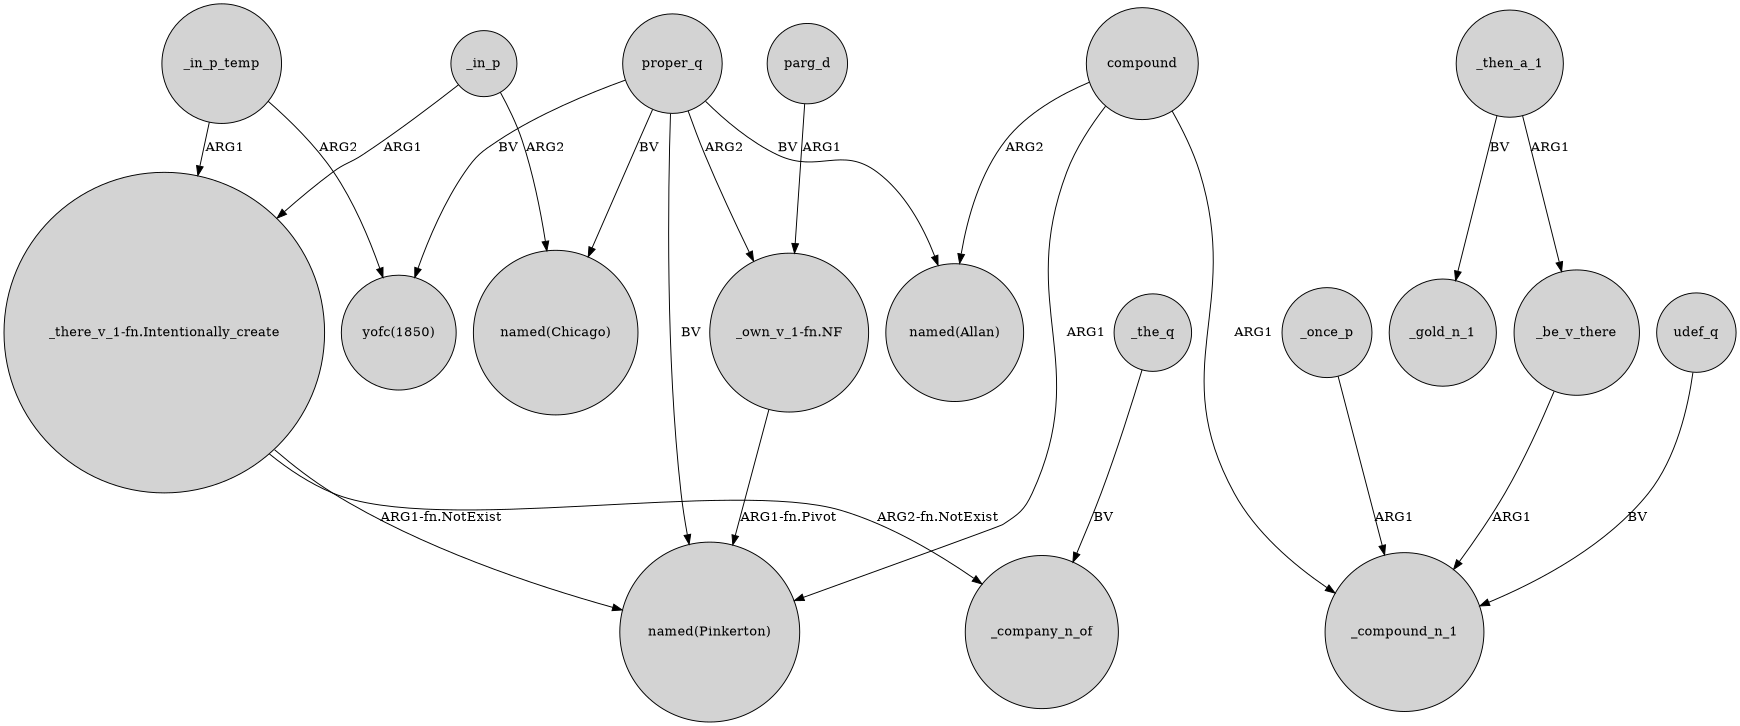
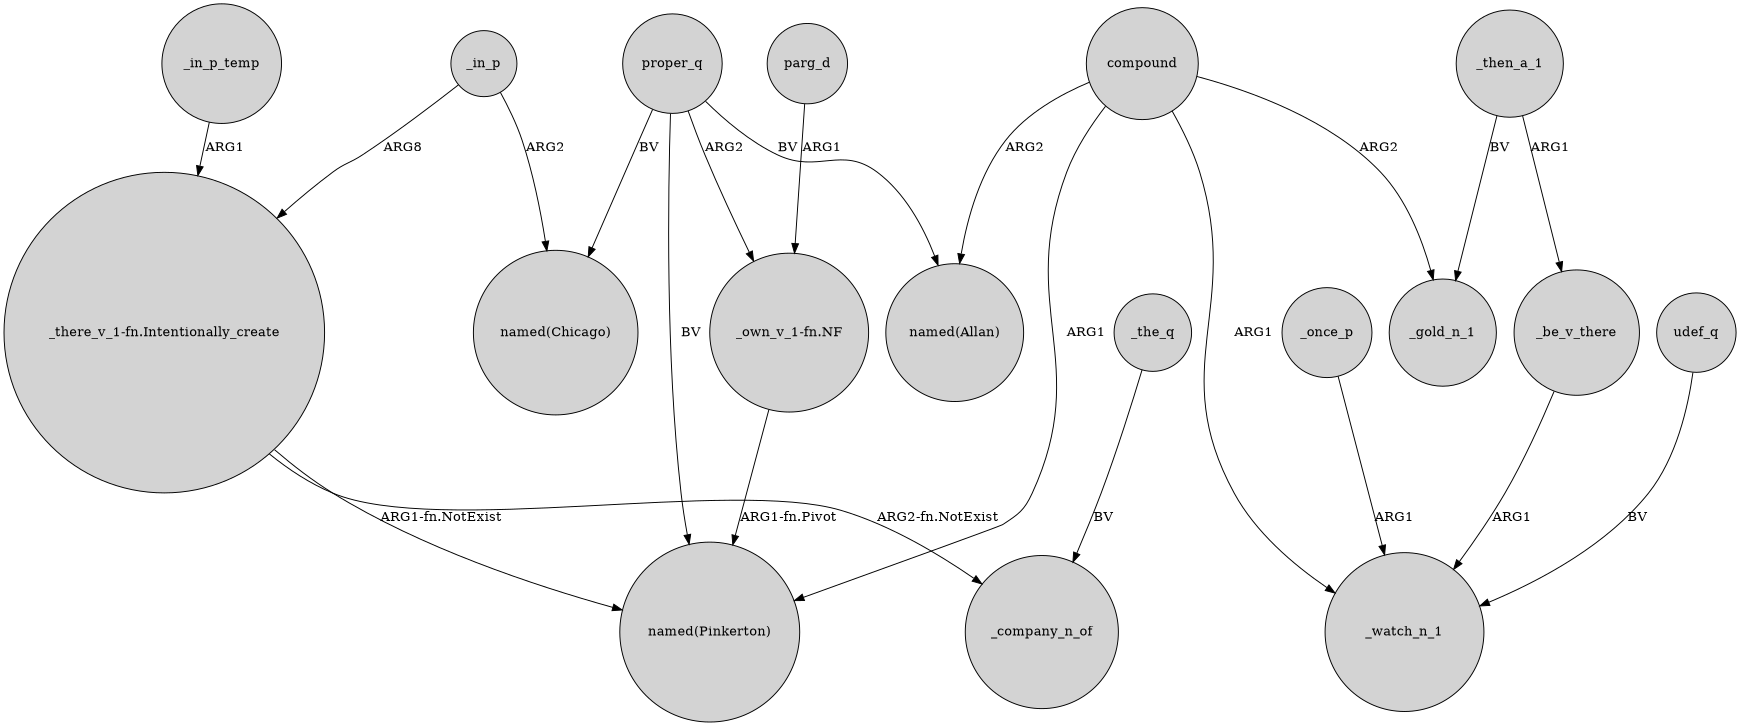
none -> (1343, 141)
(403, 148) -> (403, 148)
(399, 333) -> none
(1405, 632) -> (1405, 632)
